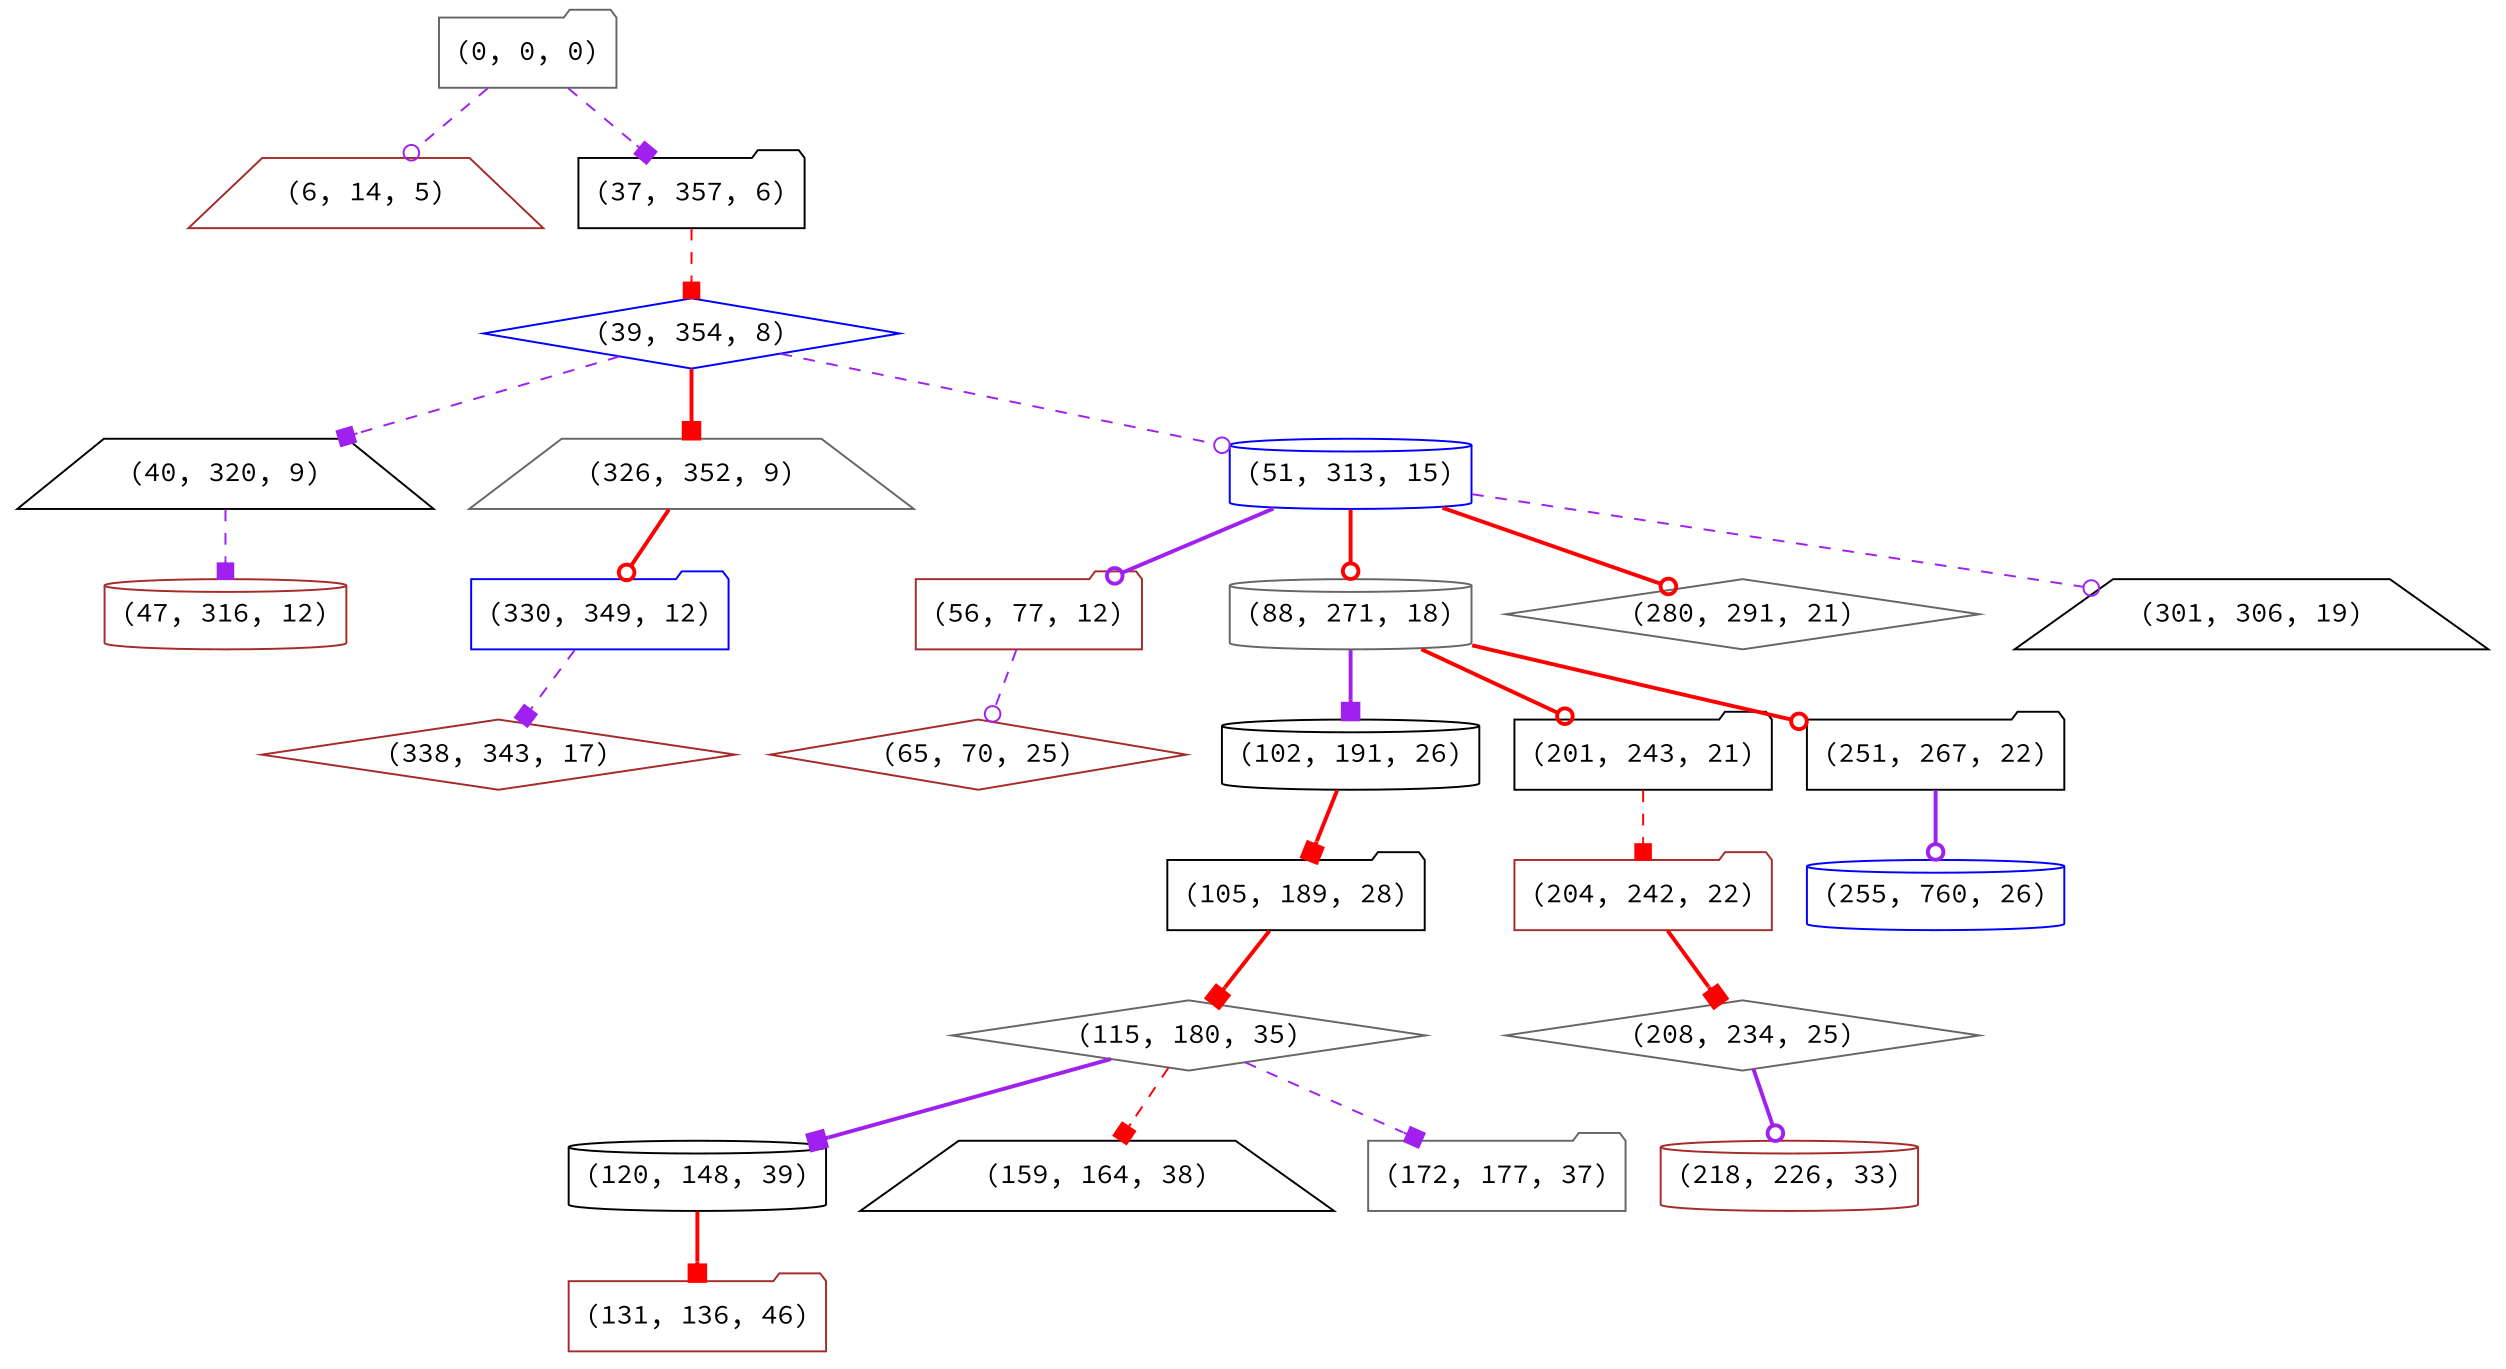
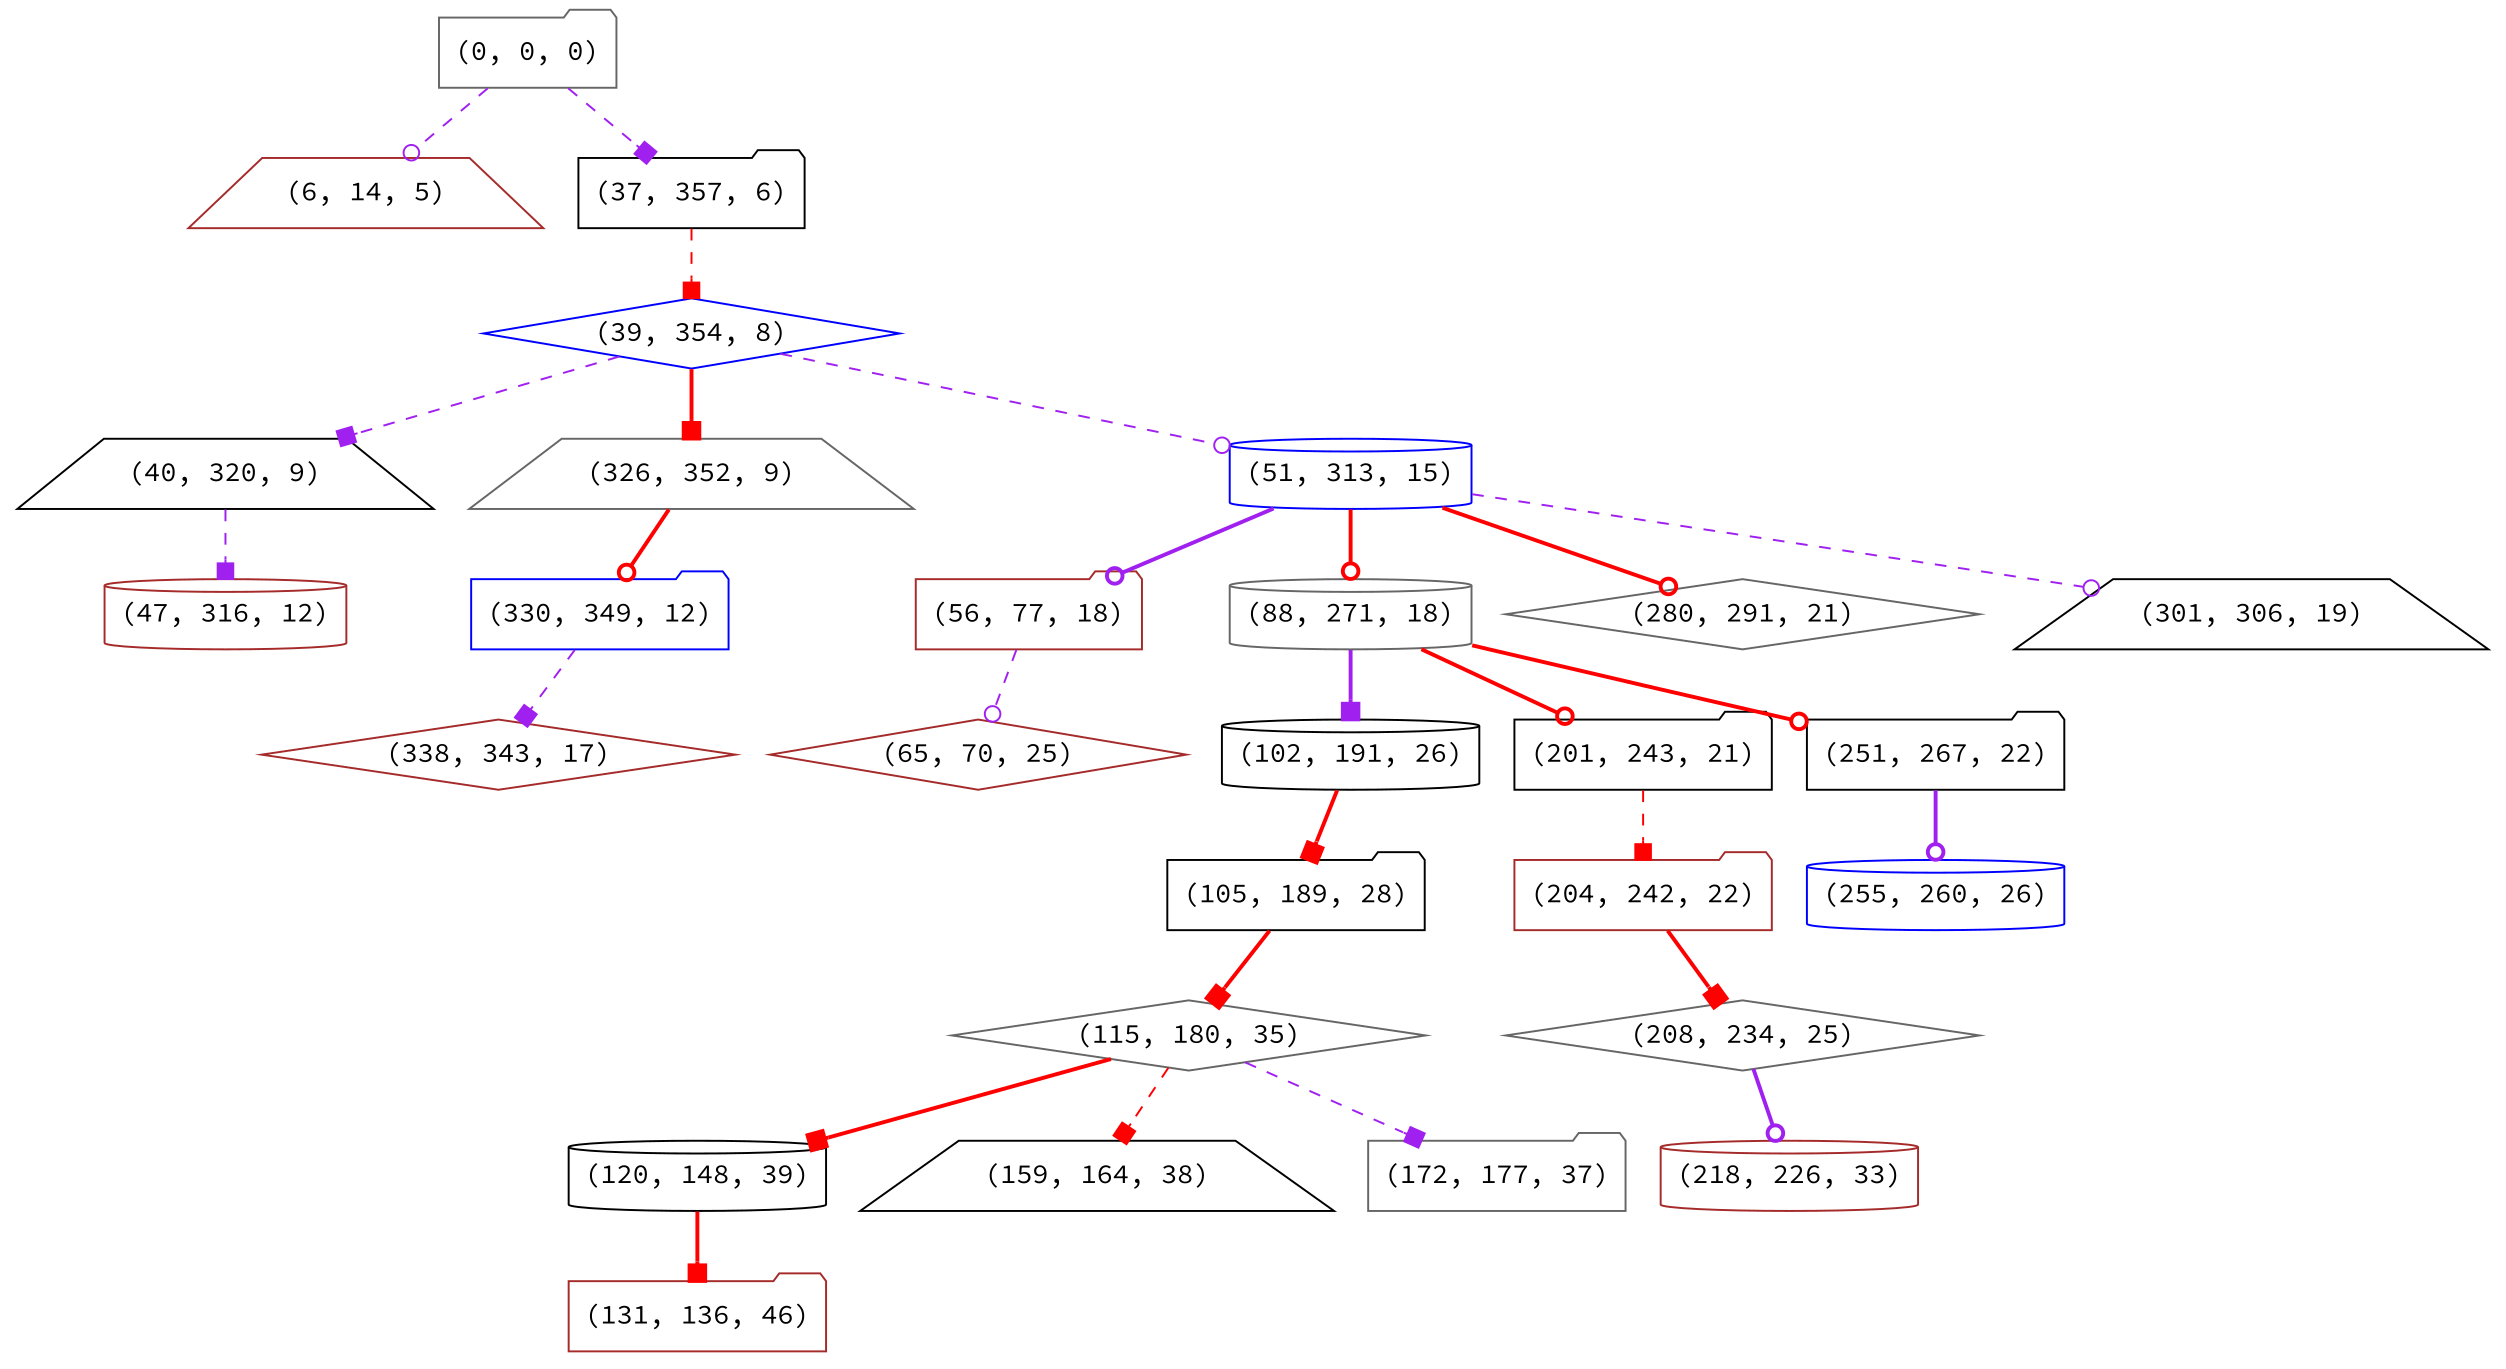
(1029, 614) -> (1029, 614)
(1936, 895) -> (1936, 895)
(970, 1098) -> (970, 1098)
